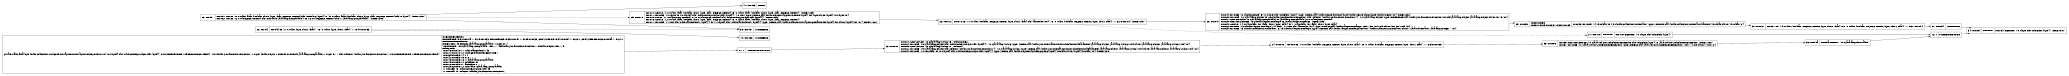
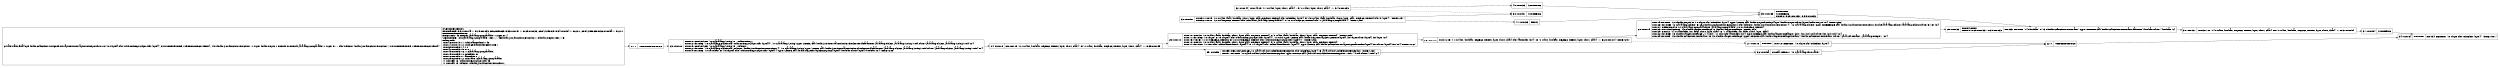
none -> (1789, 14)
(527, 17) -> (1164, 44)
